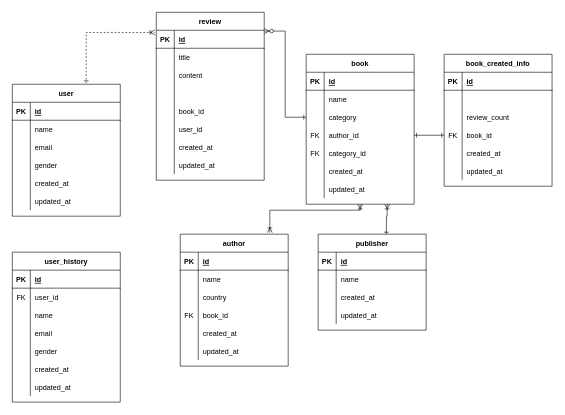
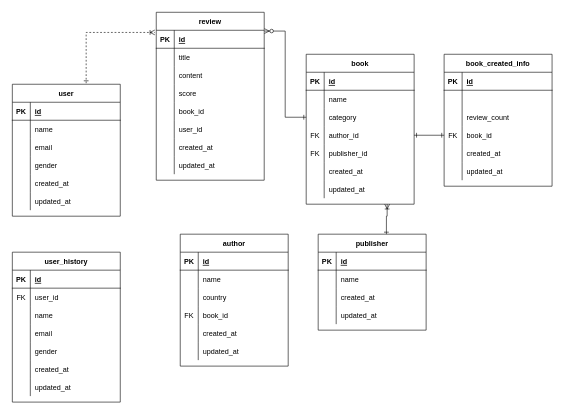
none -> (219, 93)
(350, 154) -> (350, 154)
(270, 229) -> none
